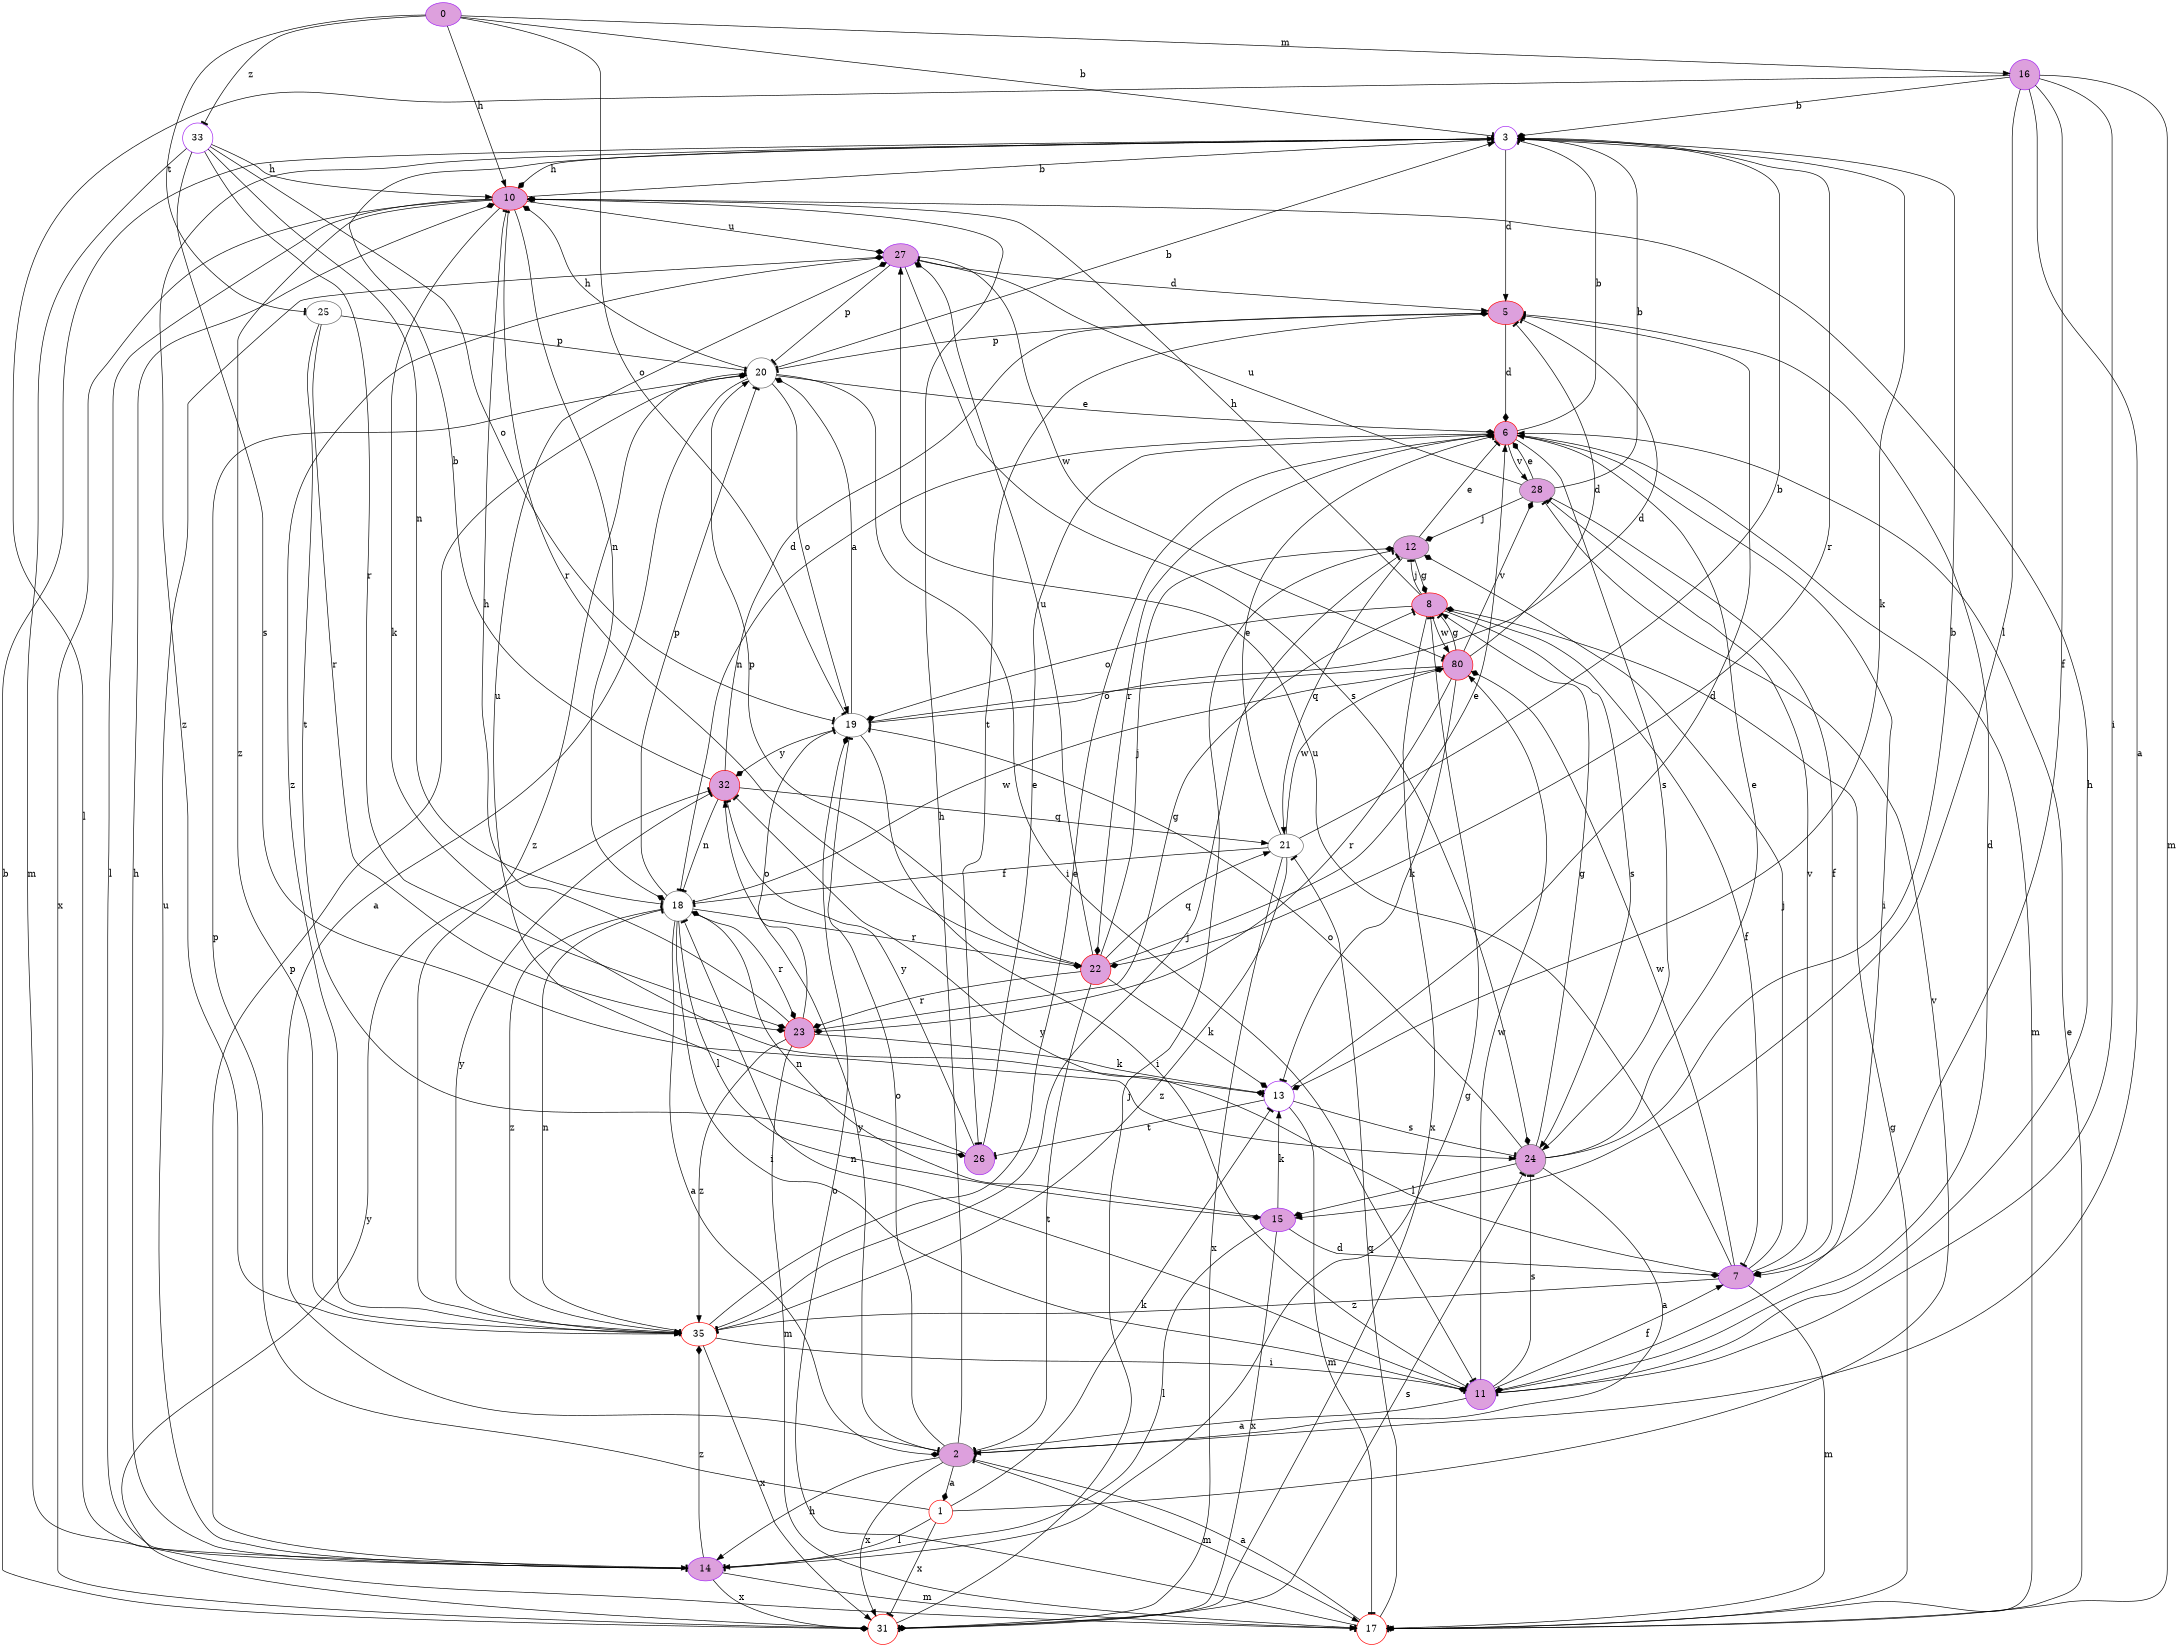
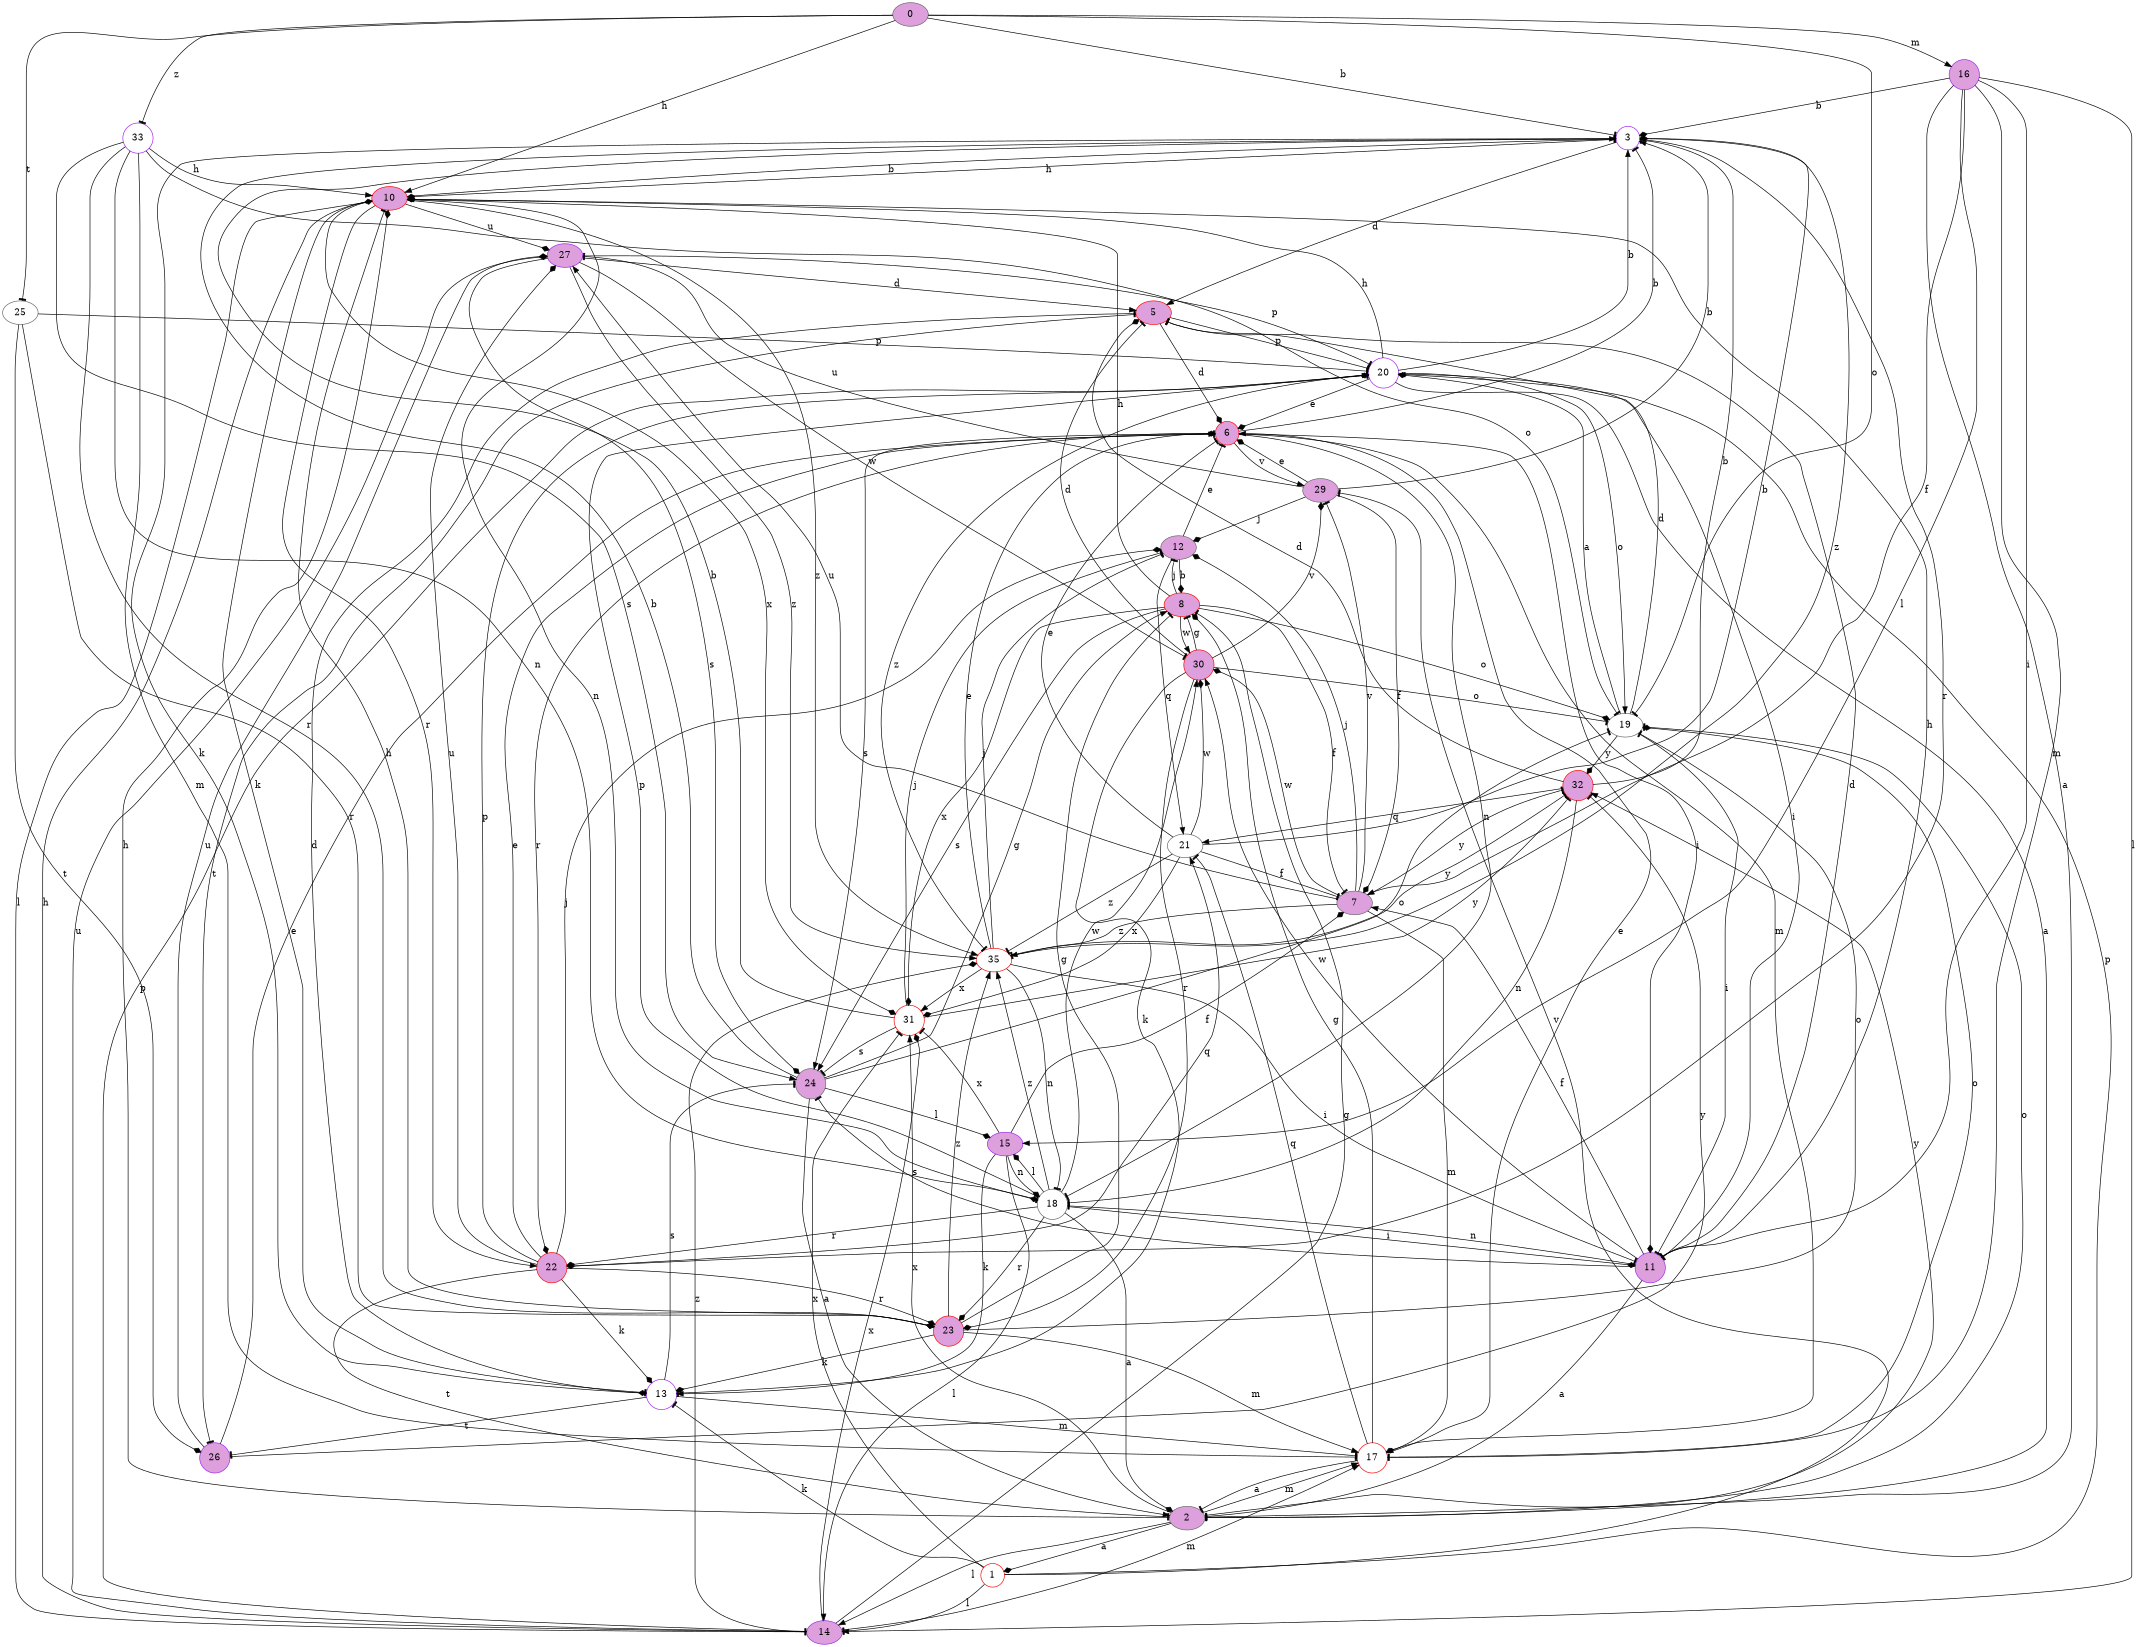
(443, 14) -> (911, 14)
(761, 373) -> (1384, 373)
(1537, 490) -> (1320, 490)
(1424, 576) -> (1183, 576)
(1458, 665) -> (1199, 665)
(1749, 790) -> none
(982, 872) -> (1272, 875)
(1340, 1249) -> (1207, 1020)
(1736, 1277) -> (1355, 903)
(813, 1512) -> (973, 1575)
